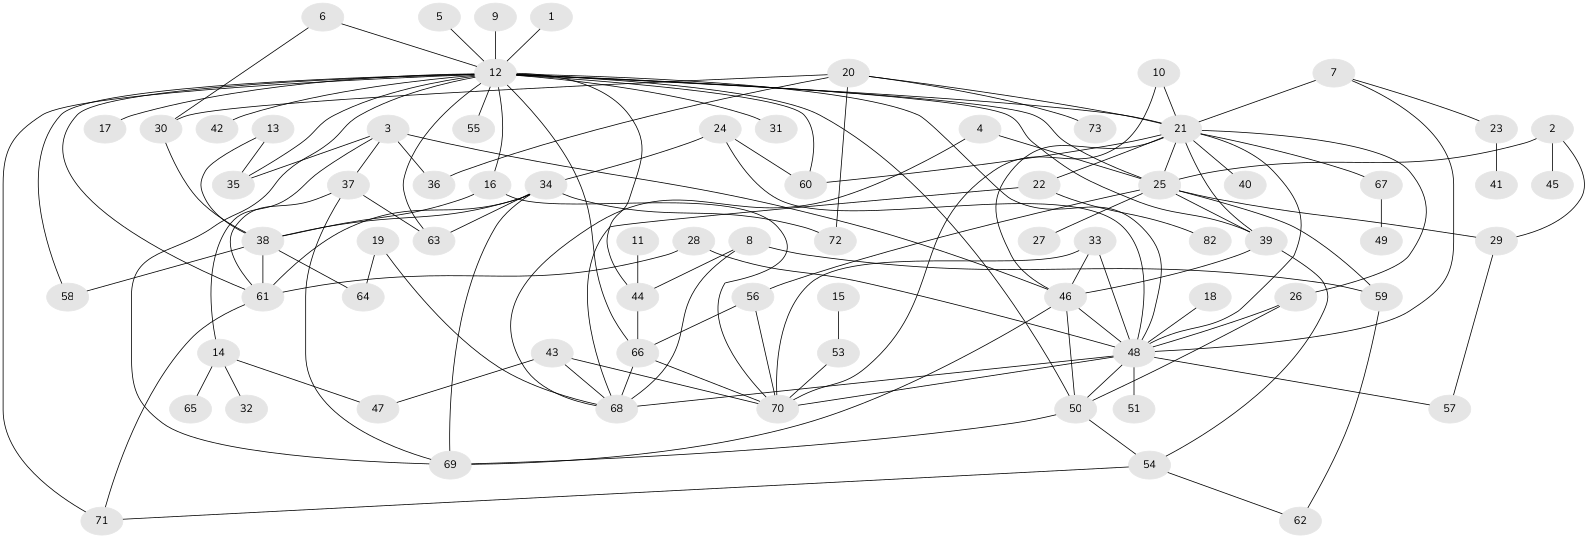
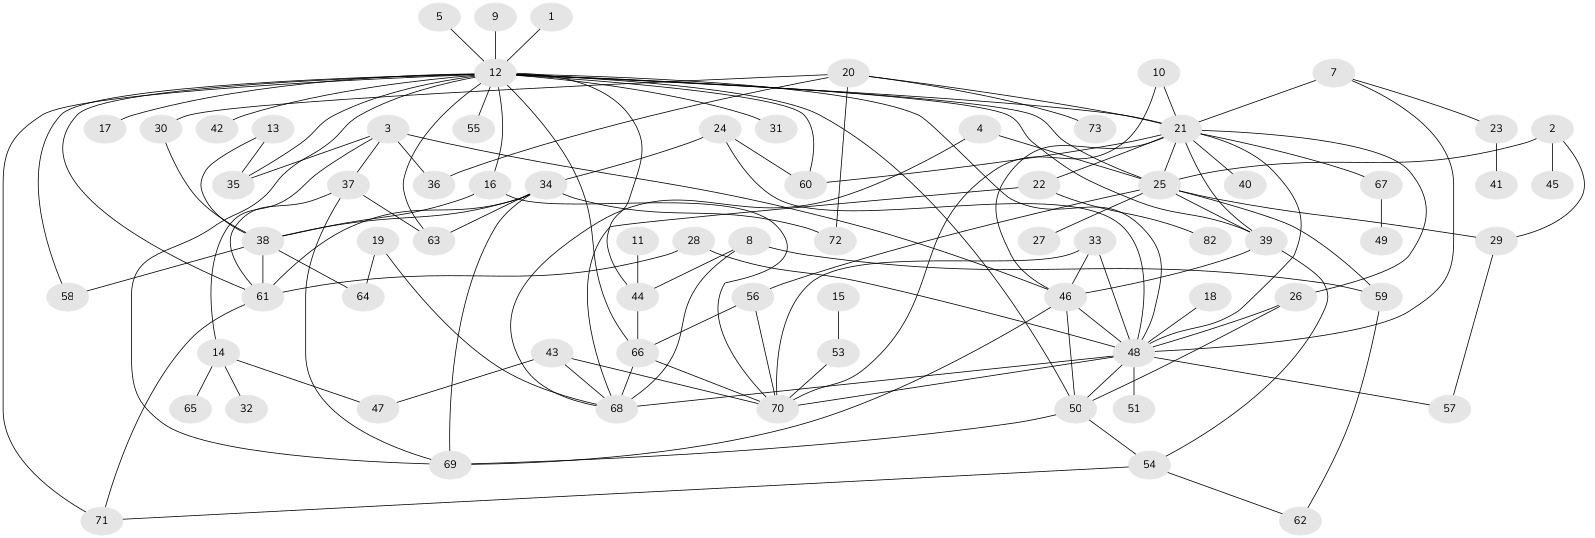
(323, 17) -> none
